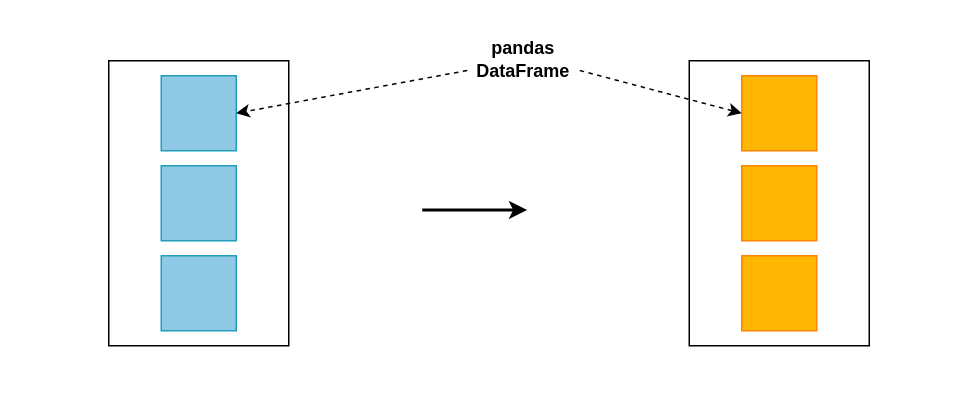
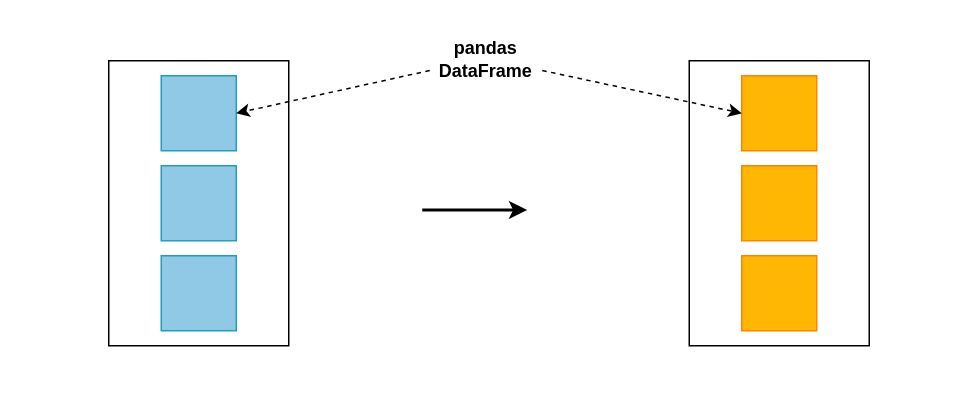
(524, 59) -> (486, 59)
